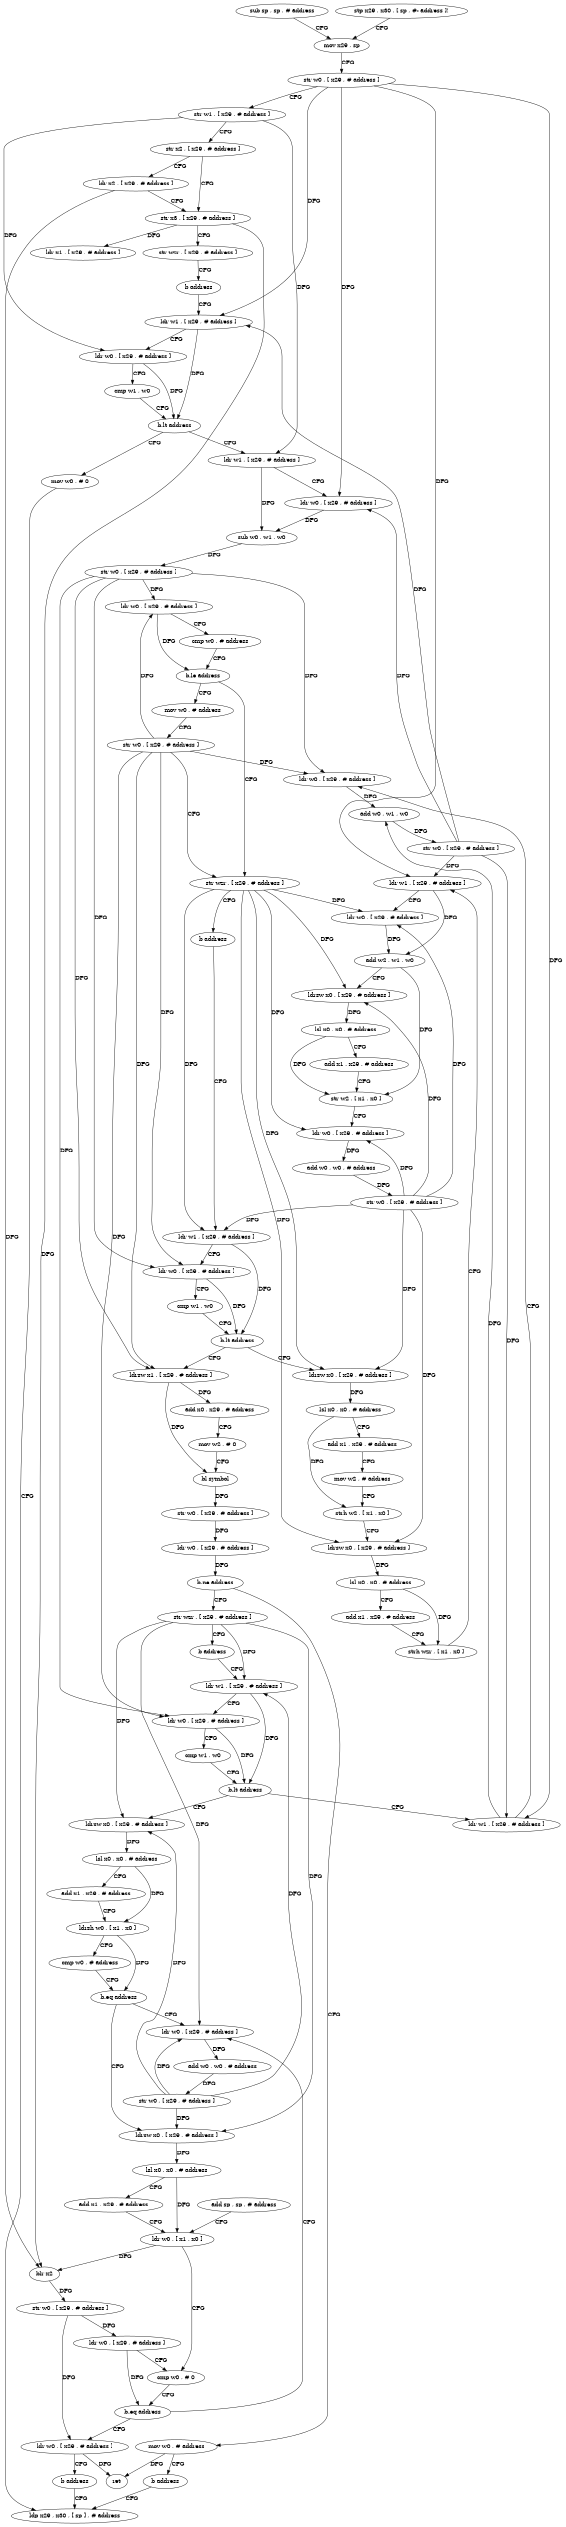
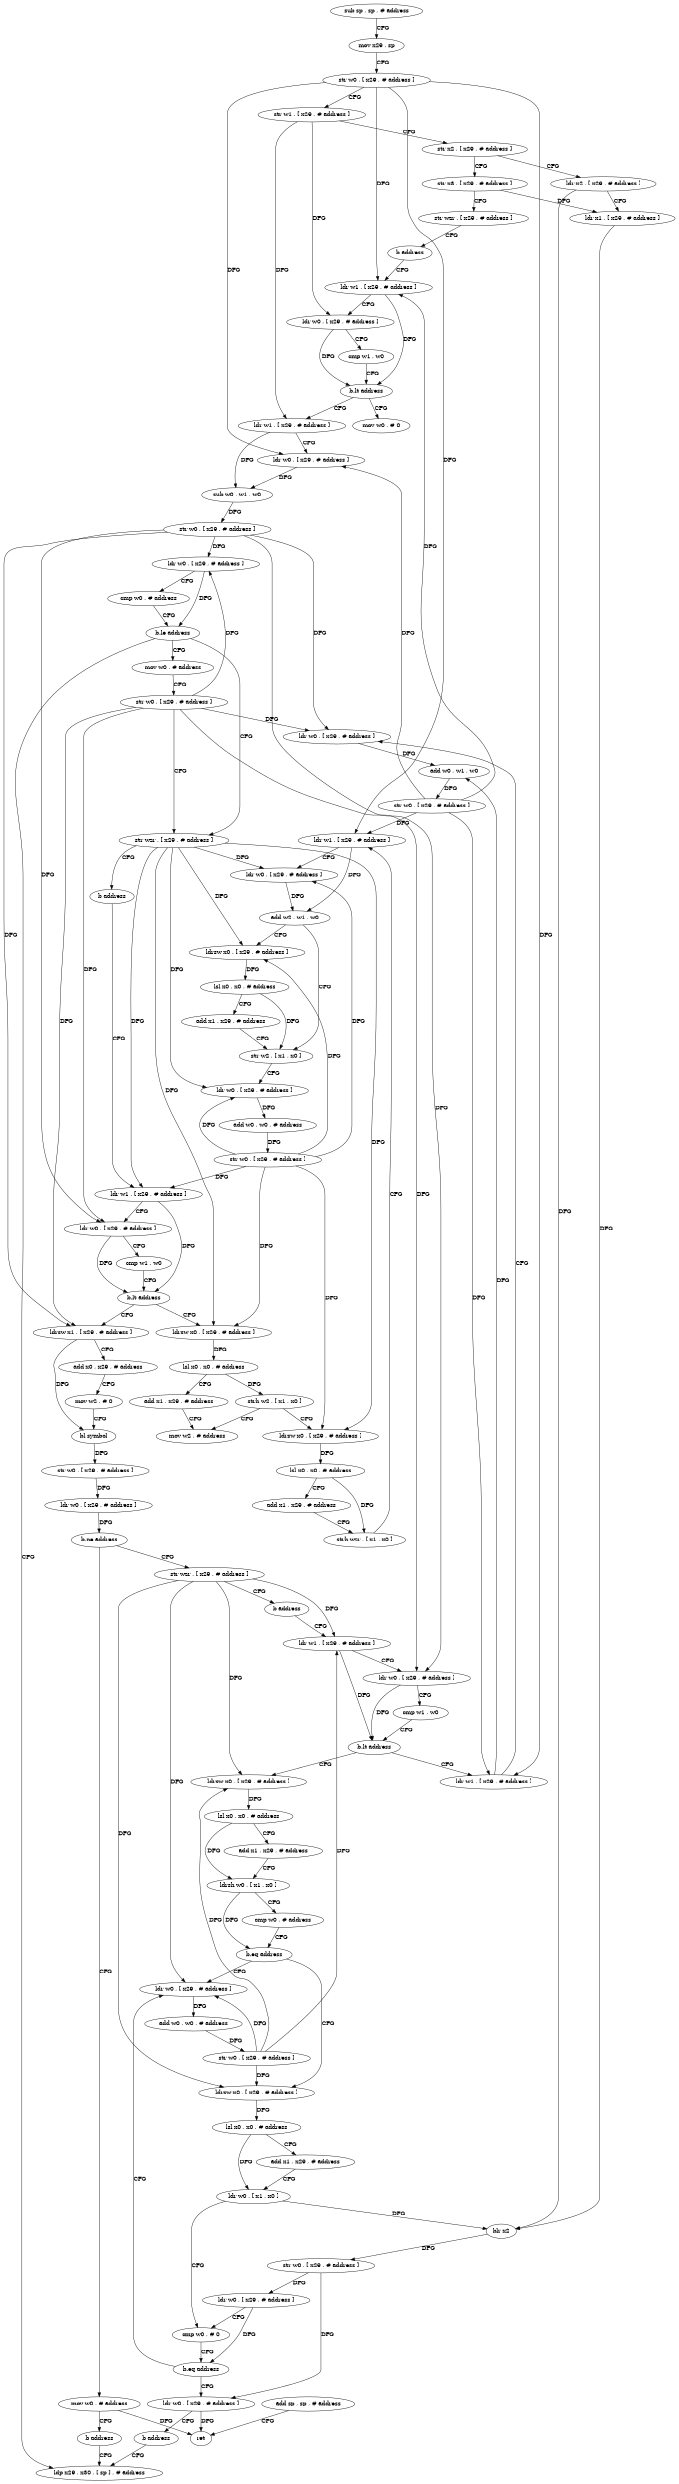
(402, 11) -> none
(165, 200) -> (612, 199)
(426, 1030) -> (325, 987)
(45, 1192) -> (600, 1254)
(205, 1393) -> (107, 1350)
(362, 1495) -> (238, 1418)
(21, 1500) -> (22, 1524)
(212, 2221) -> (252, 2422)
